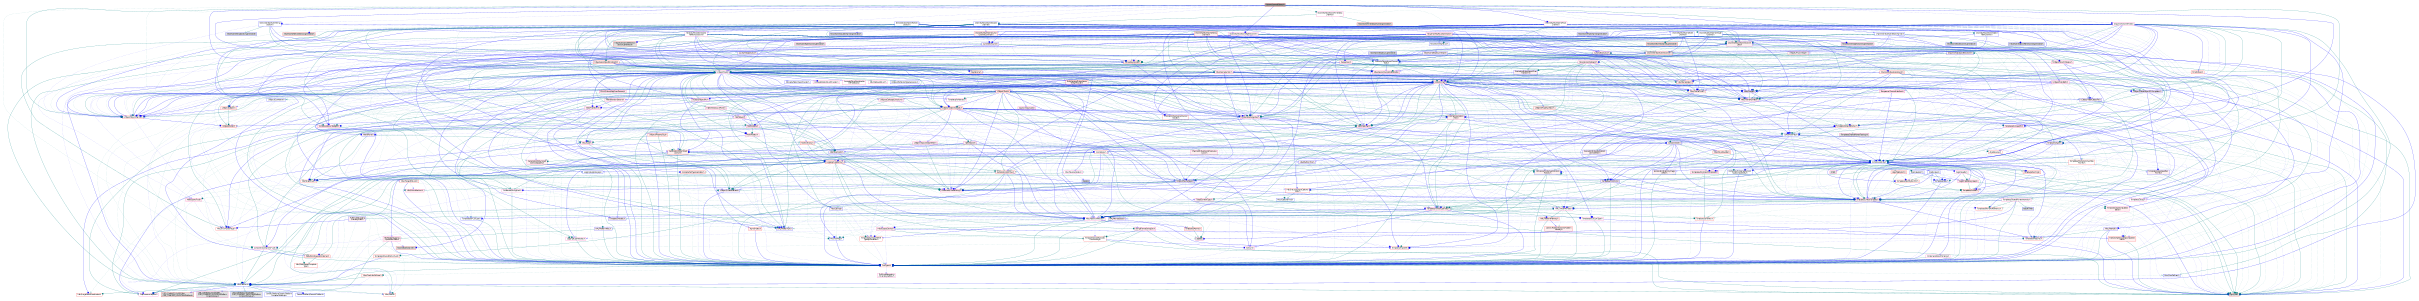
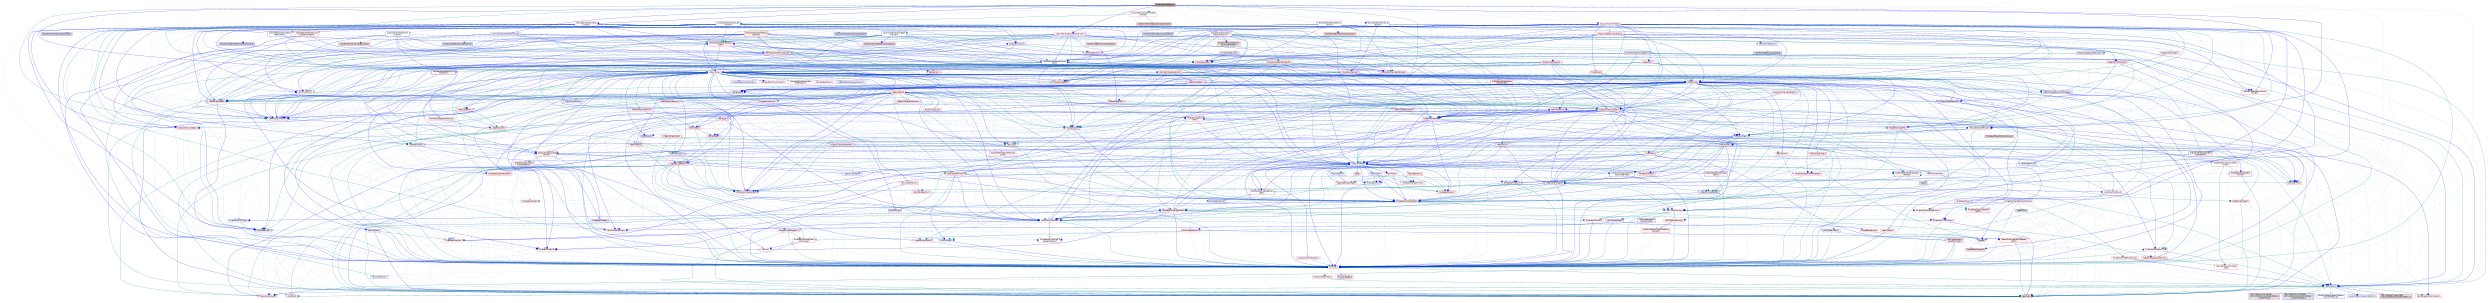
none -> (1958, 26)
